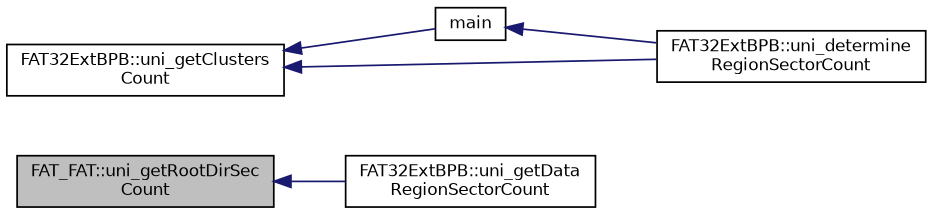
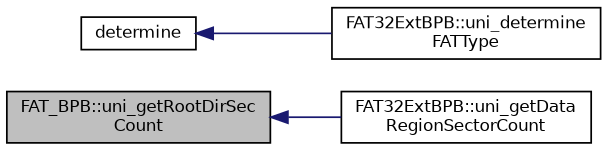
(471, 24) -> (139, 33)
(791, 56) -> (466, 33)
(145, 70) -> none
(145, 181) -> (139, 117)
